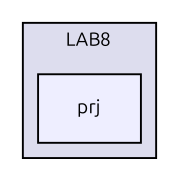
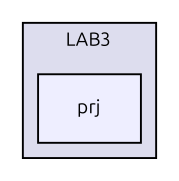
(89, 41) -> (89, 41)
